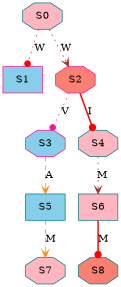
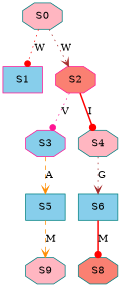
(102, 175) -> (102, 175)
(98, 207) -> (98, 207)
(45, 271) -> (45, 271)
